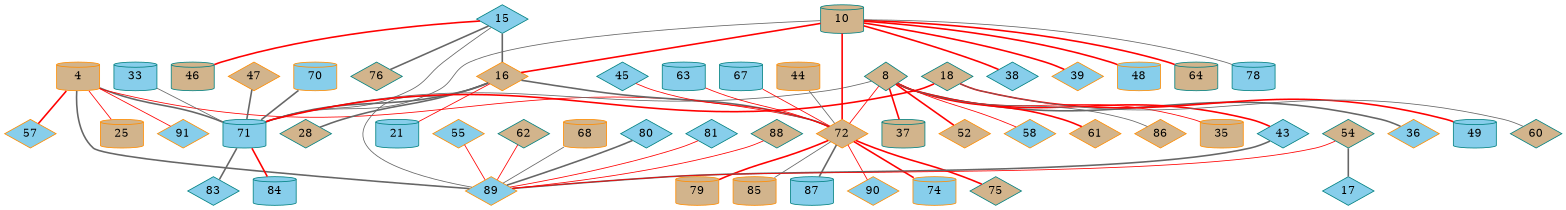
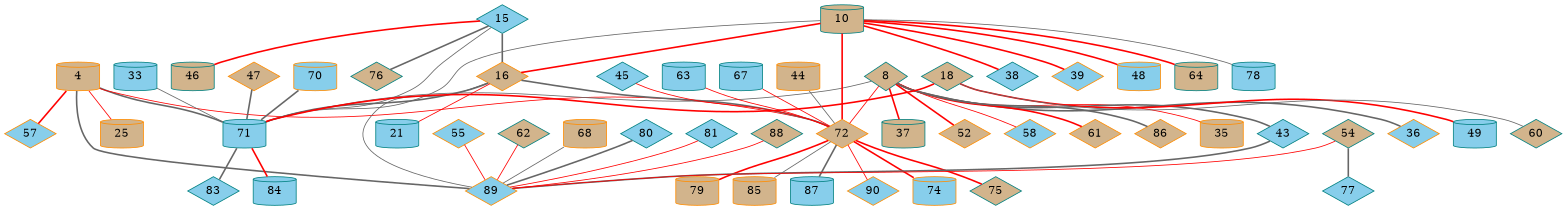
(1022, 106) -> (1022, 106)
(1083, 106) -> (1083, 106)
(183, 134) -> none
(306, 134) -> none
(1348, 191) -> (1348, 191)
